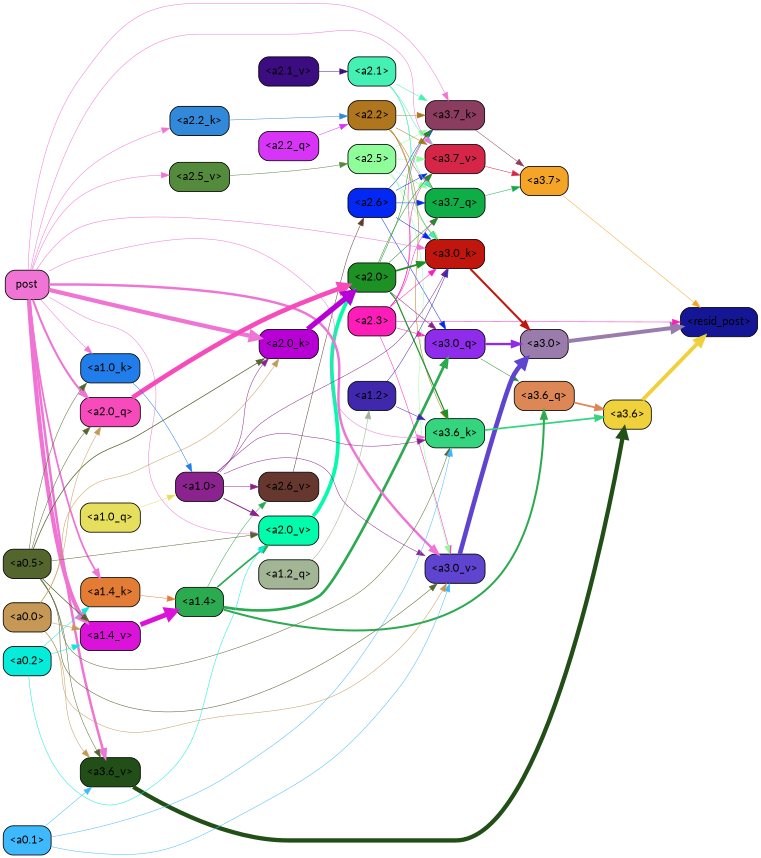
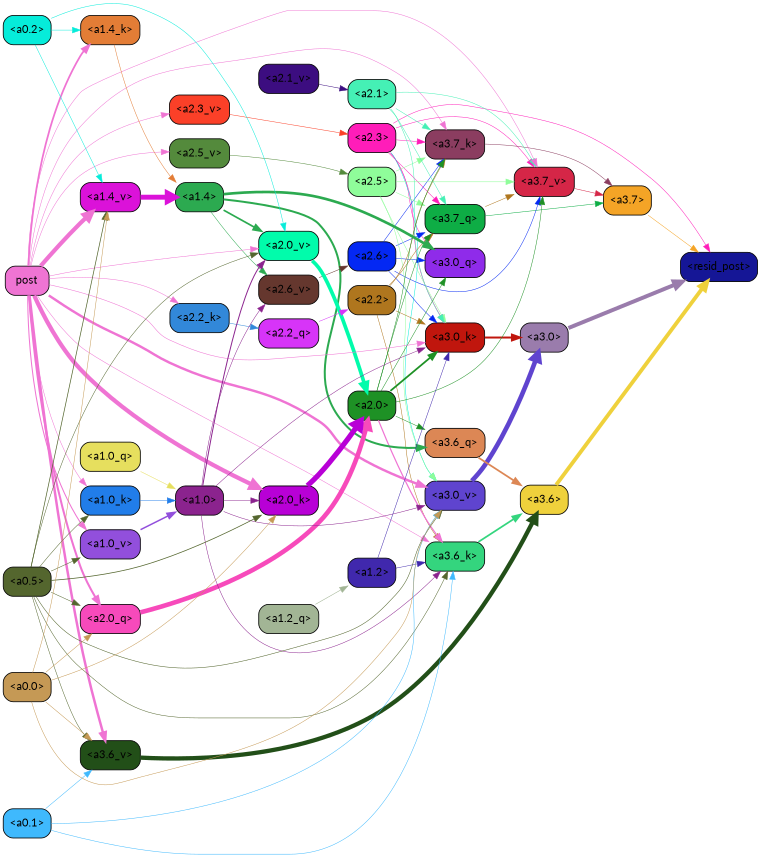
none -> (200, 110)
(284, 118) -> (242, 325)
(404, 132) -> (496, 202)
(410, 308) -> (414, 333)
(498, 344) -> none
(419, 351) -> (400, 471)
(496, 368) -> (407, 421)
(406, 403) -> (415, 289)
none -> (110, 544)
